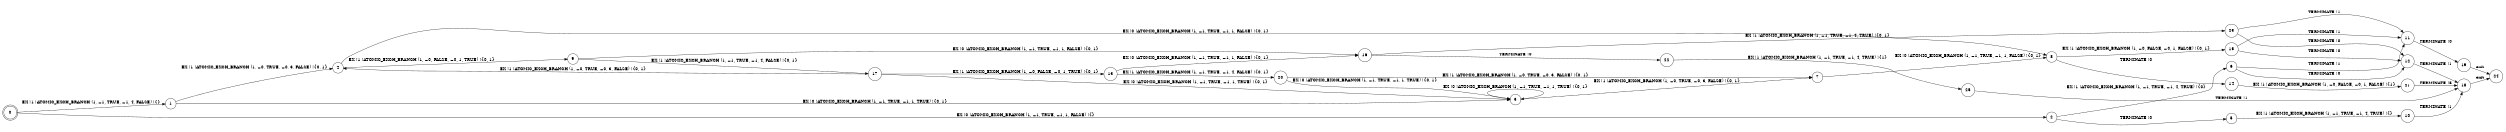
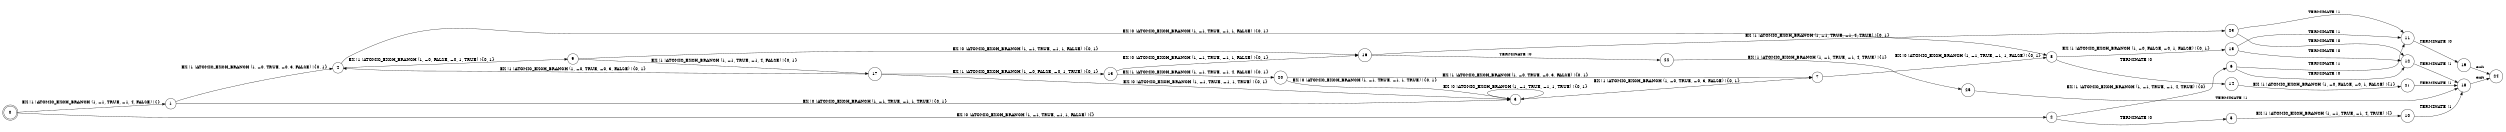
(2436, 83) -> (2436, 83)
